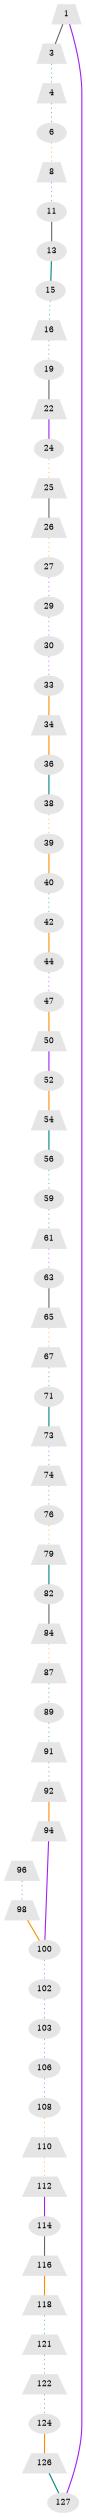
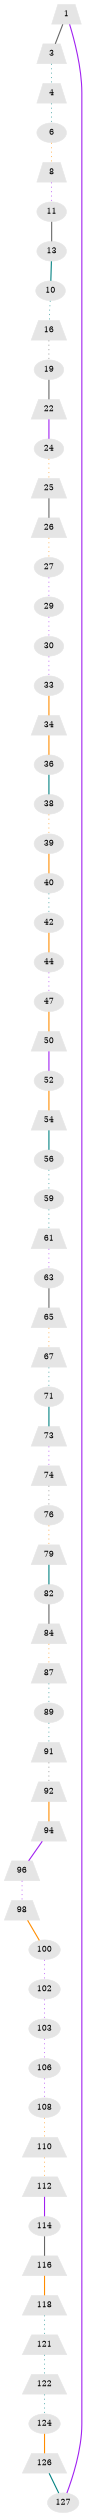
(51, 291) -> (51, 291)
(47, 1891) -> (35, 1851)
